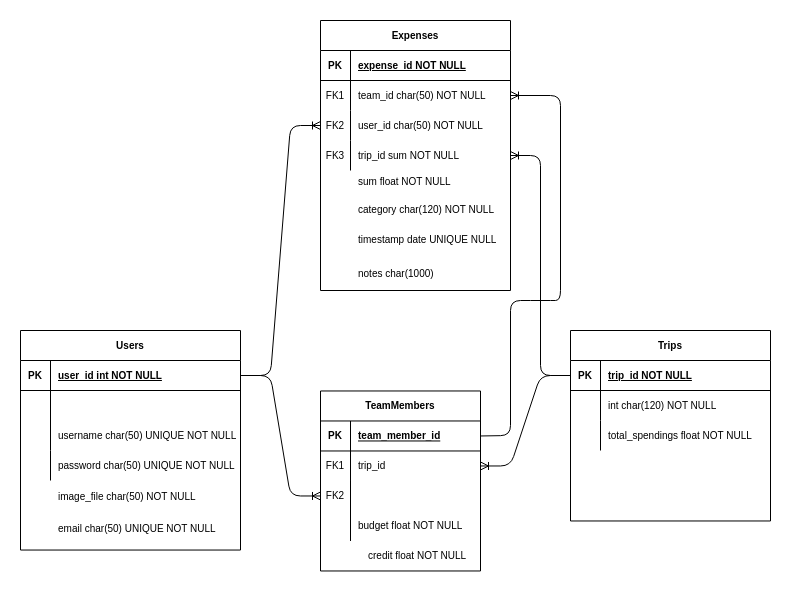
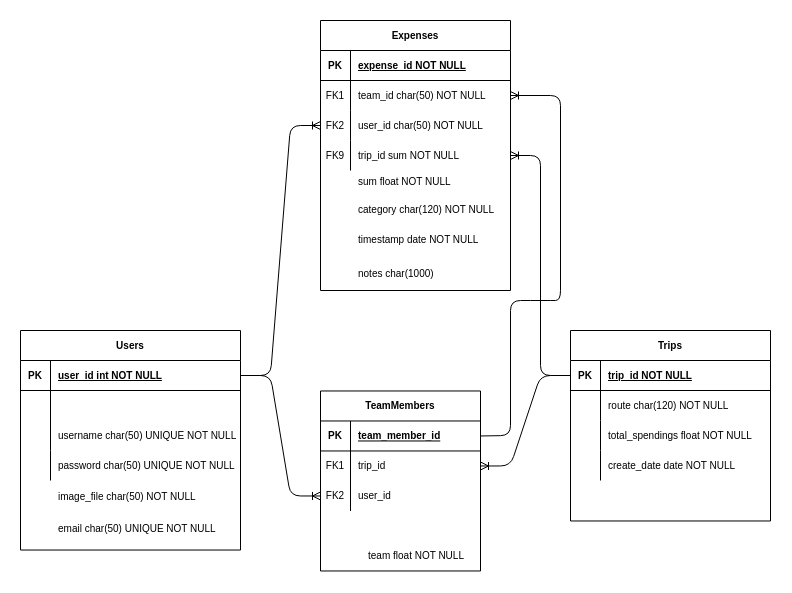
(335, 156) -> (335, 156)
(426, 240) -> (417, 240)
(664, 406) -> (671, 406)
none -> (686, 466)
none -> (416, 496)
(416, 526) -> none
(422, 556) -> (417, 556)
